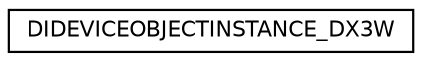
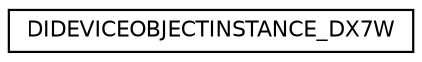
(211, 31) -> (211, 31)
